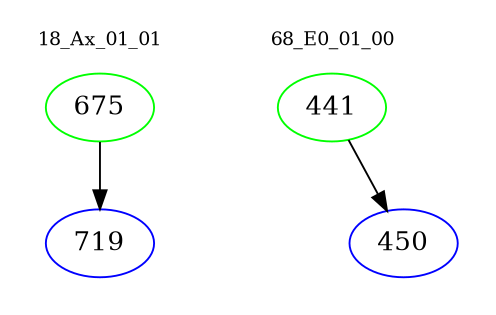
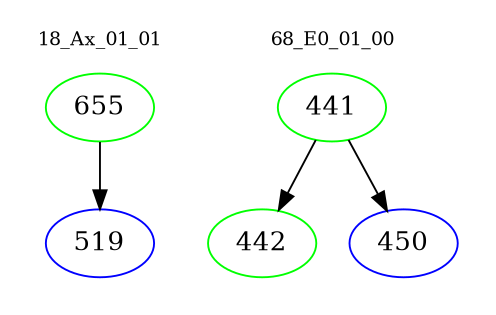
(100, 108) -> (100, 108)
(100, 243) -> (100, 243)
none -> (262, 243)
